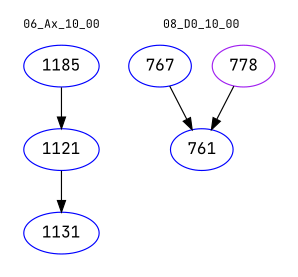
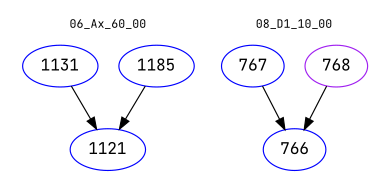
(62, 25) -> (108, 25)
(202, 25) -> (295, 25)
(244, 66) -> (336, 66)
(202, 150) -> (295, 150)
(61, 186) -> (81, 103)
